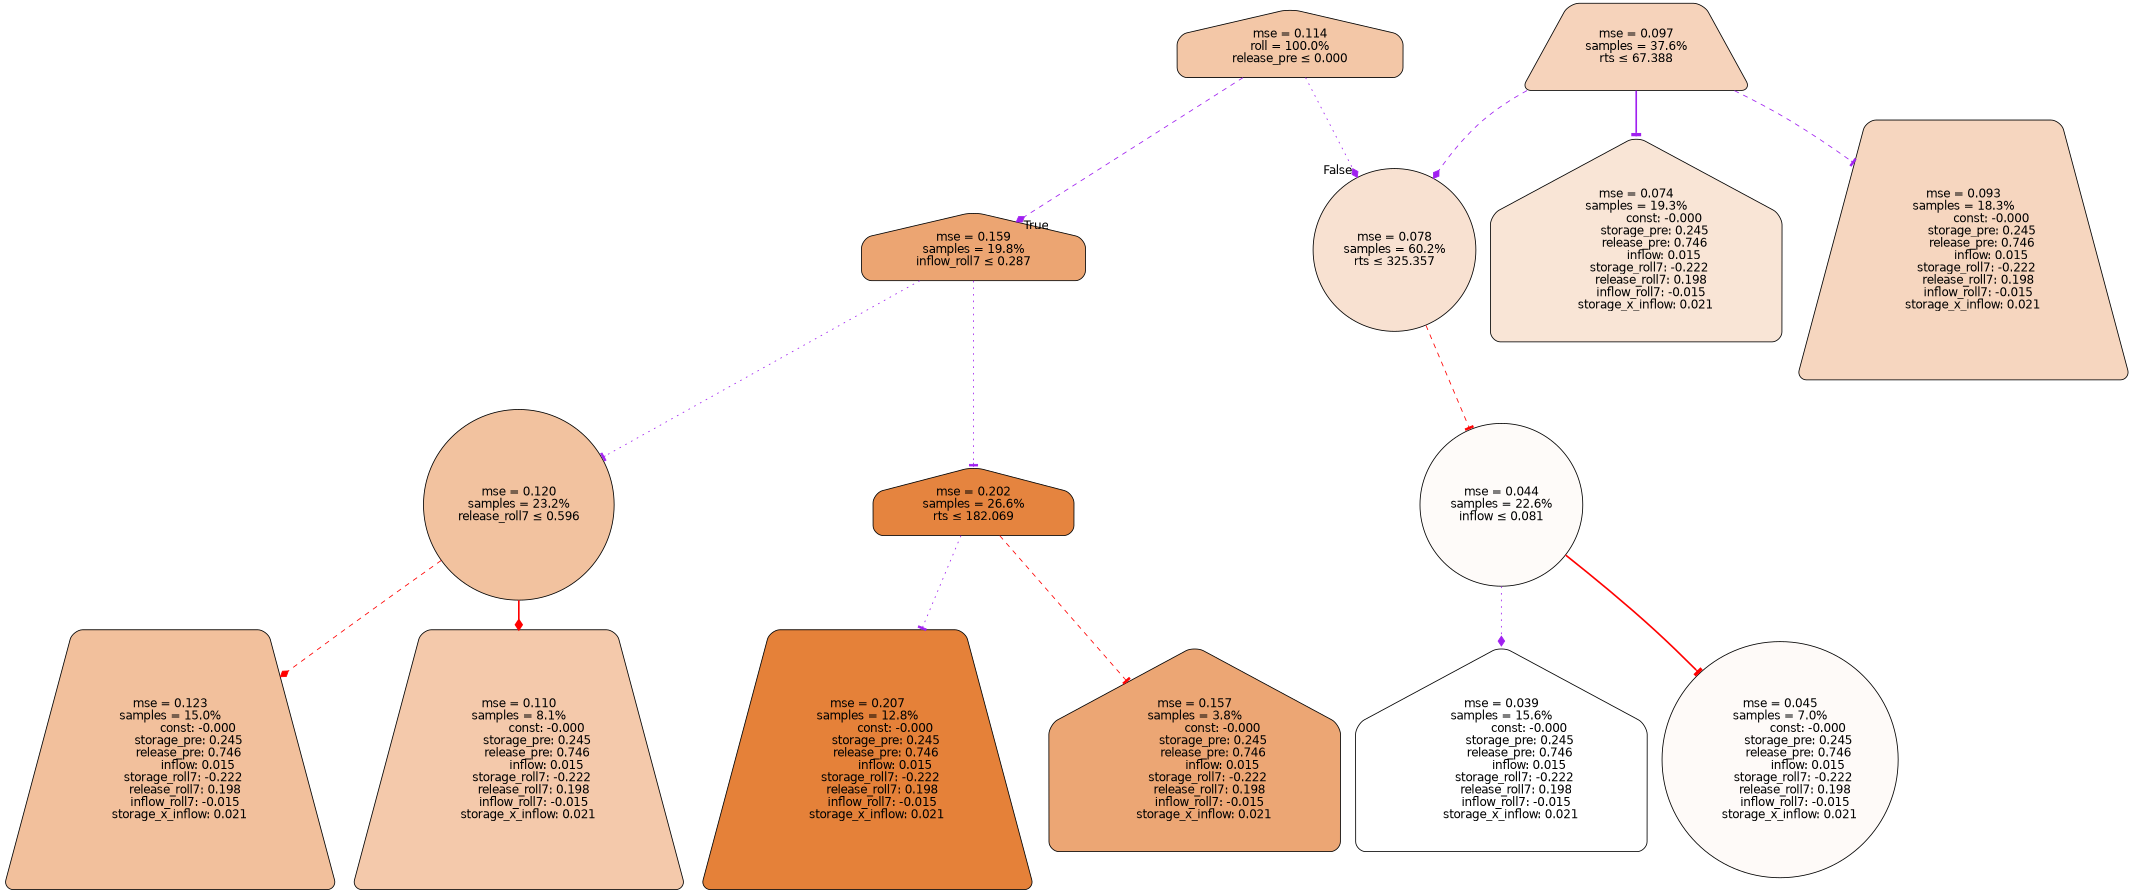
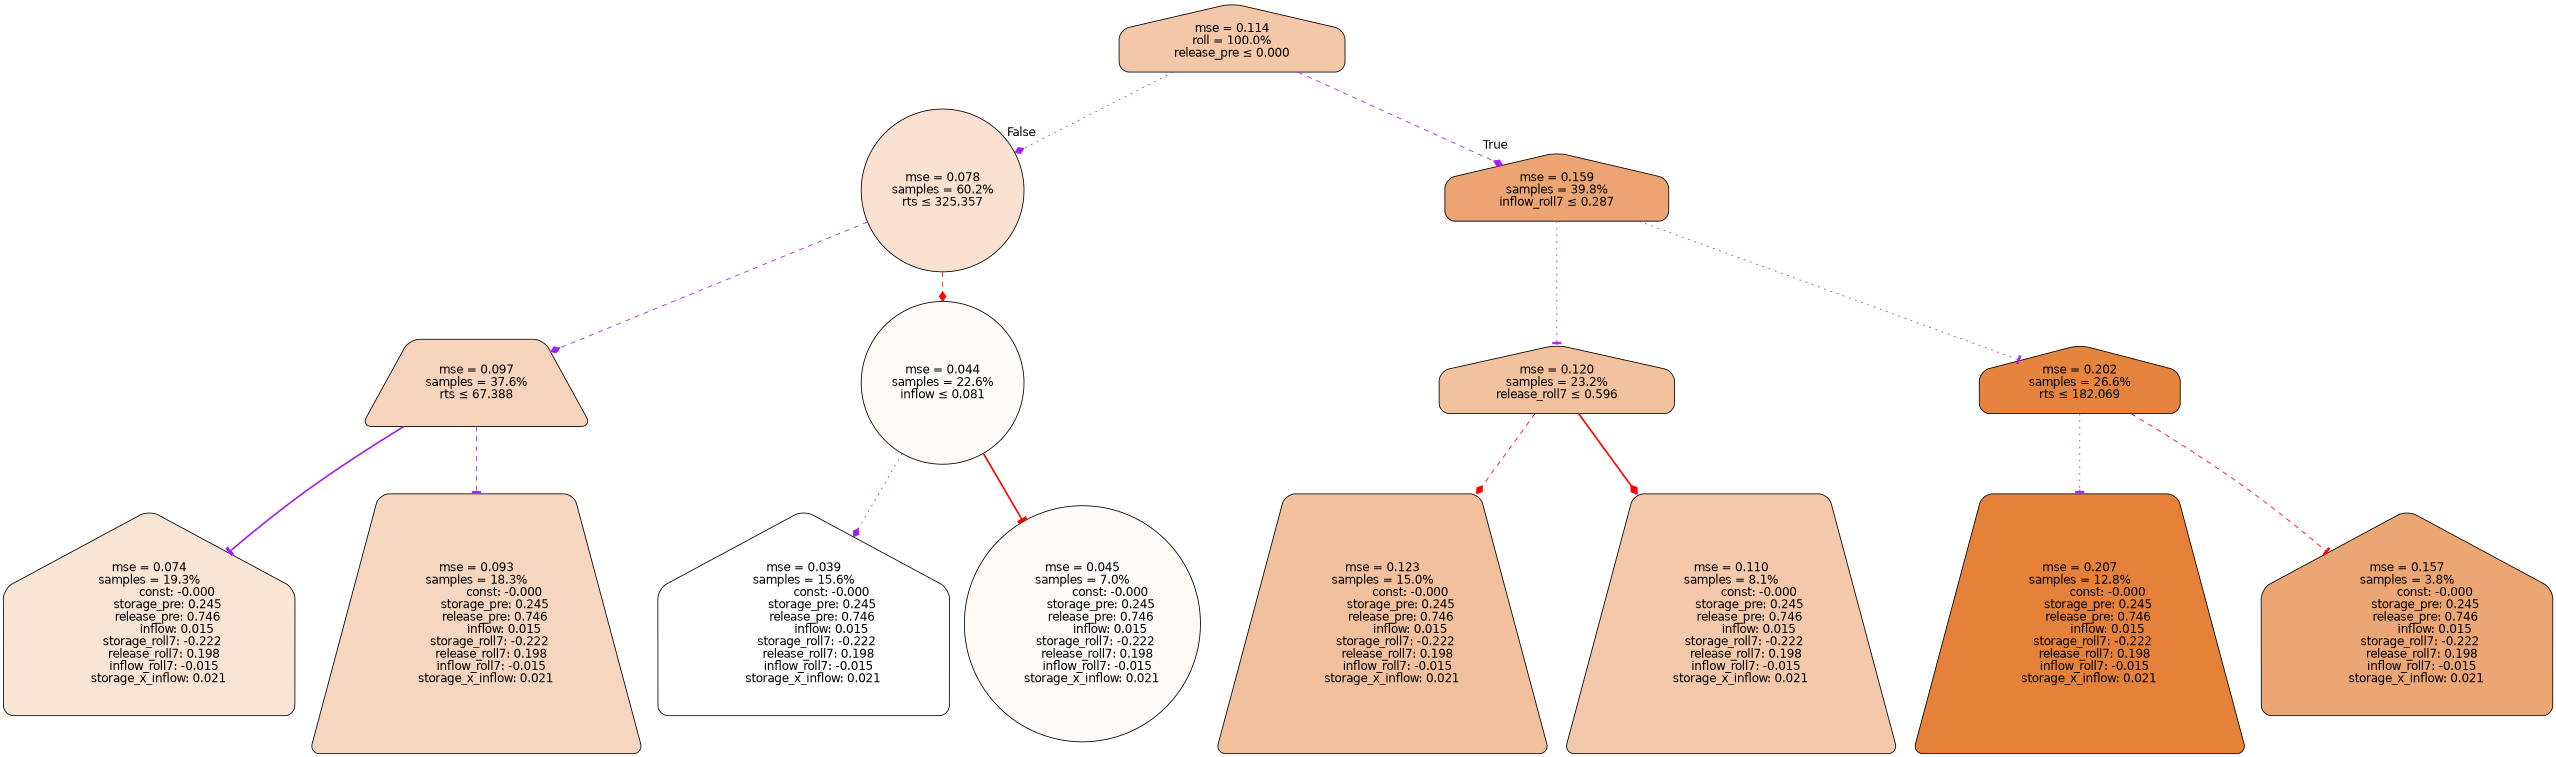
(1478, 125) -> (714, 285)
(974, 250) -> (1557, 190)
(1447, 375) -> (943, 282)
(519, 505) -> (1557, 383)
